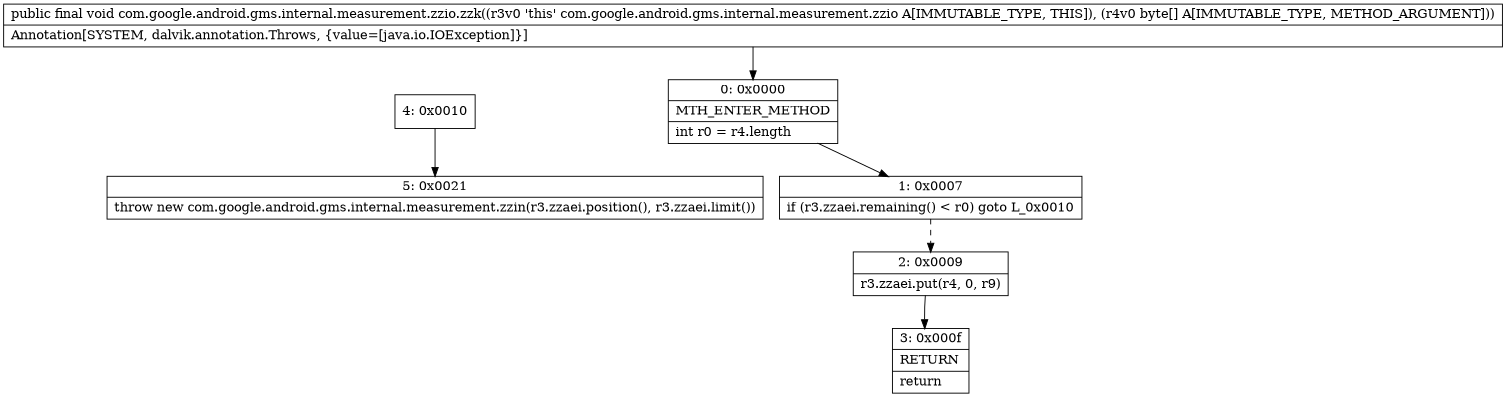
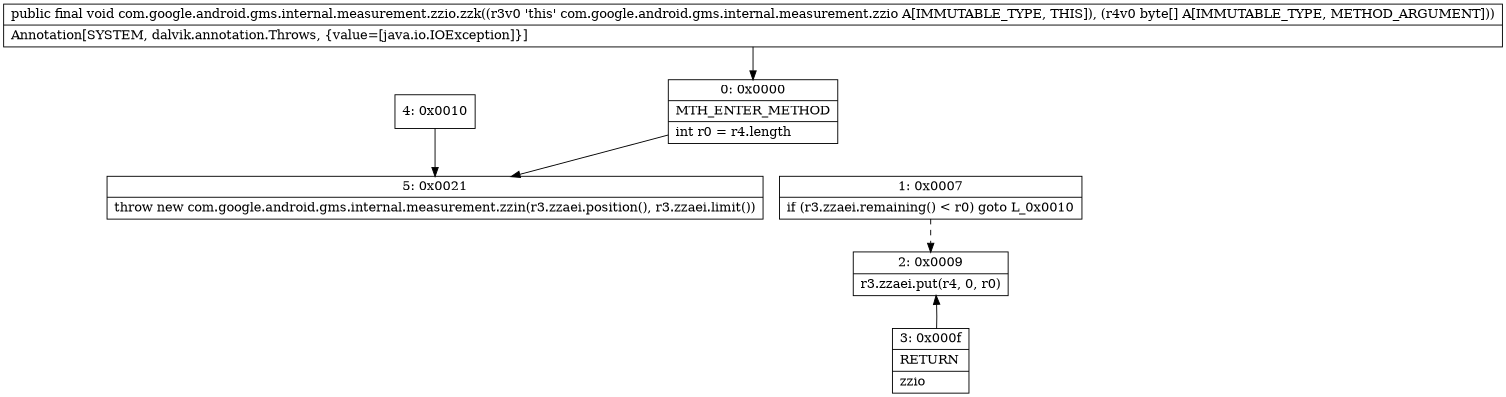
(849, 158) -> (594, 155)
(931, 284) -> (931, 284)
(925, 307) -> (937, 317)
(921, 382) -> (912, 382)
